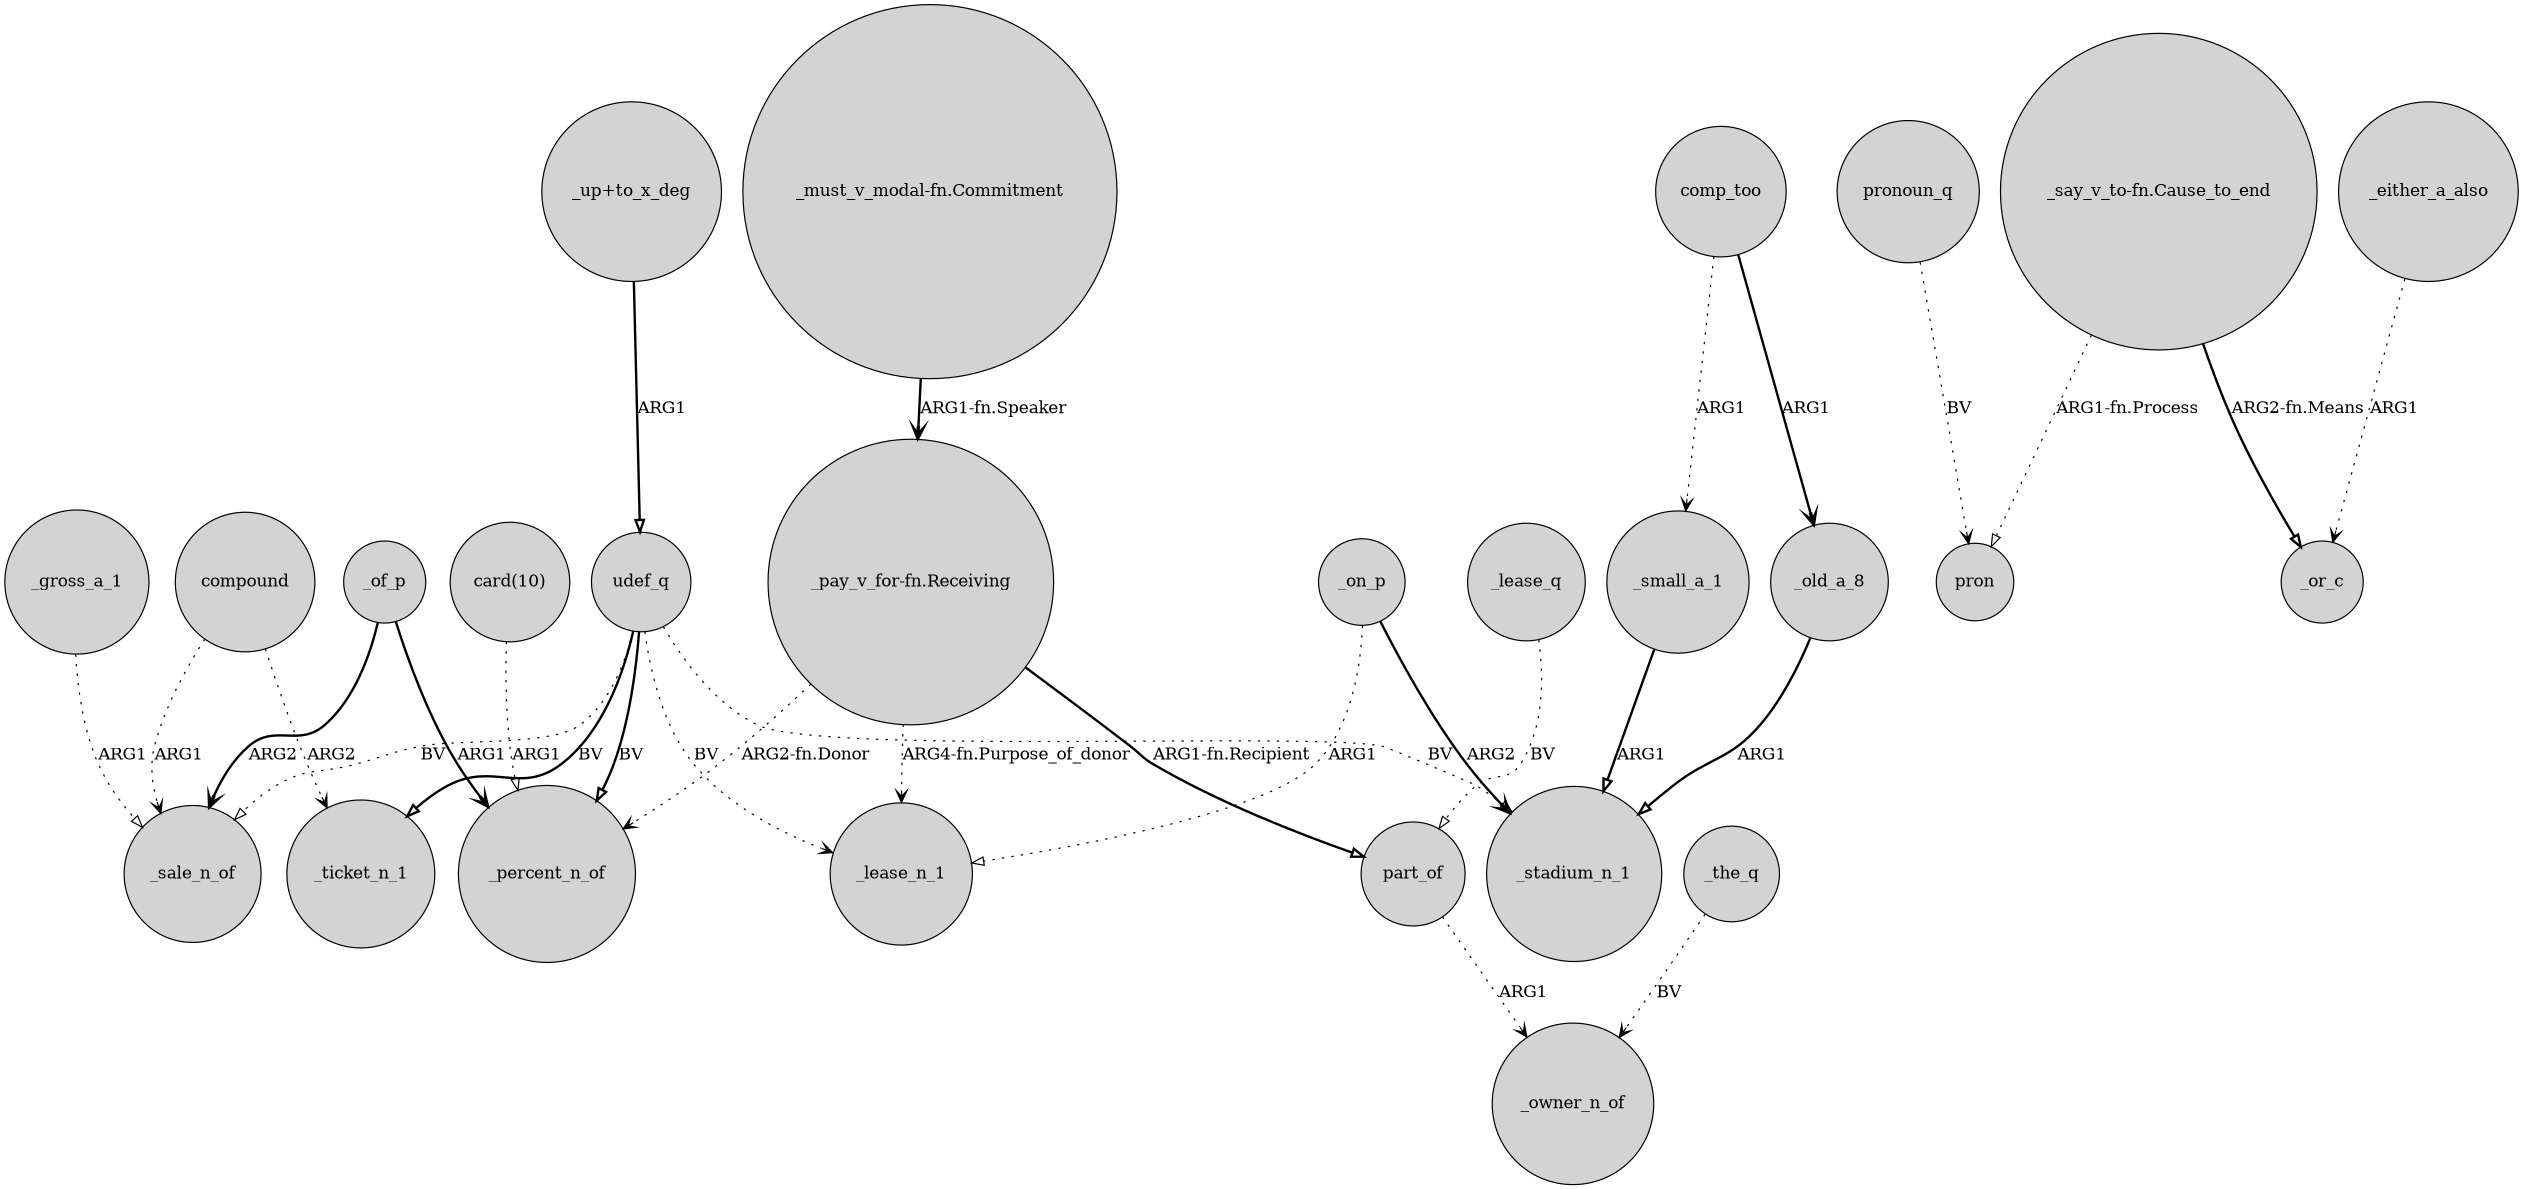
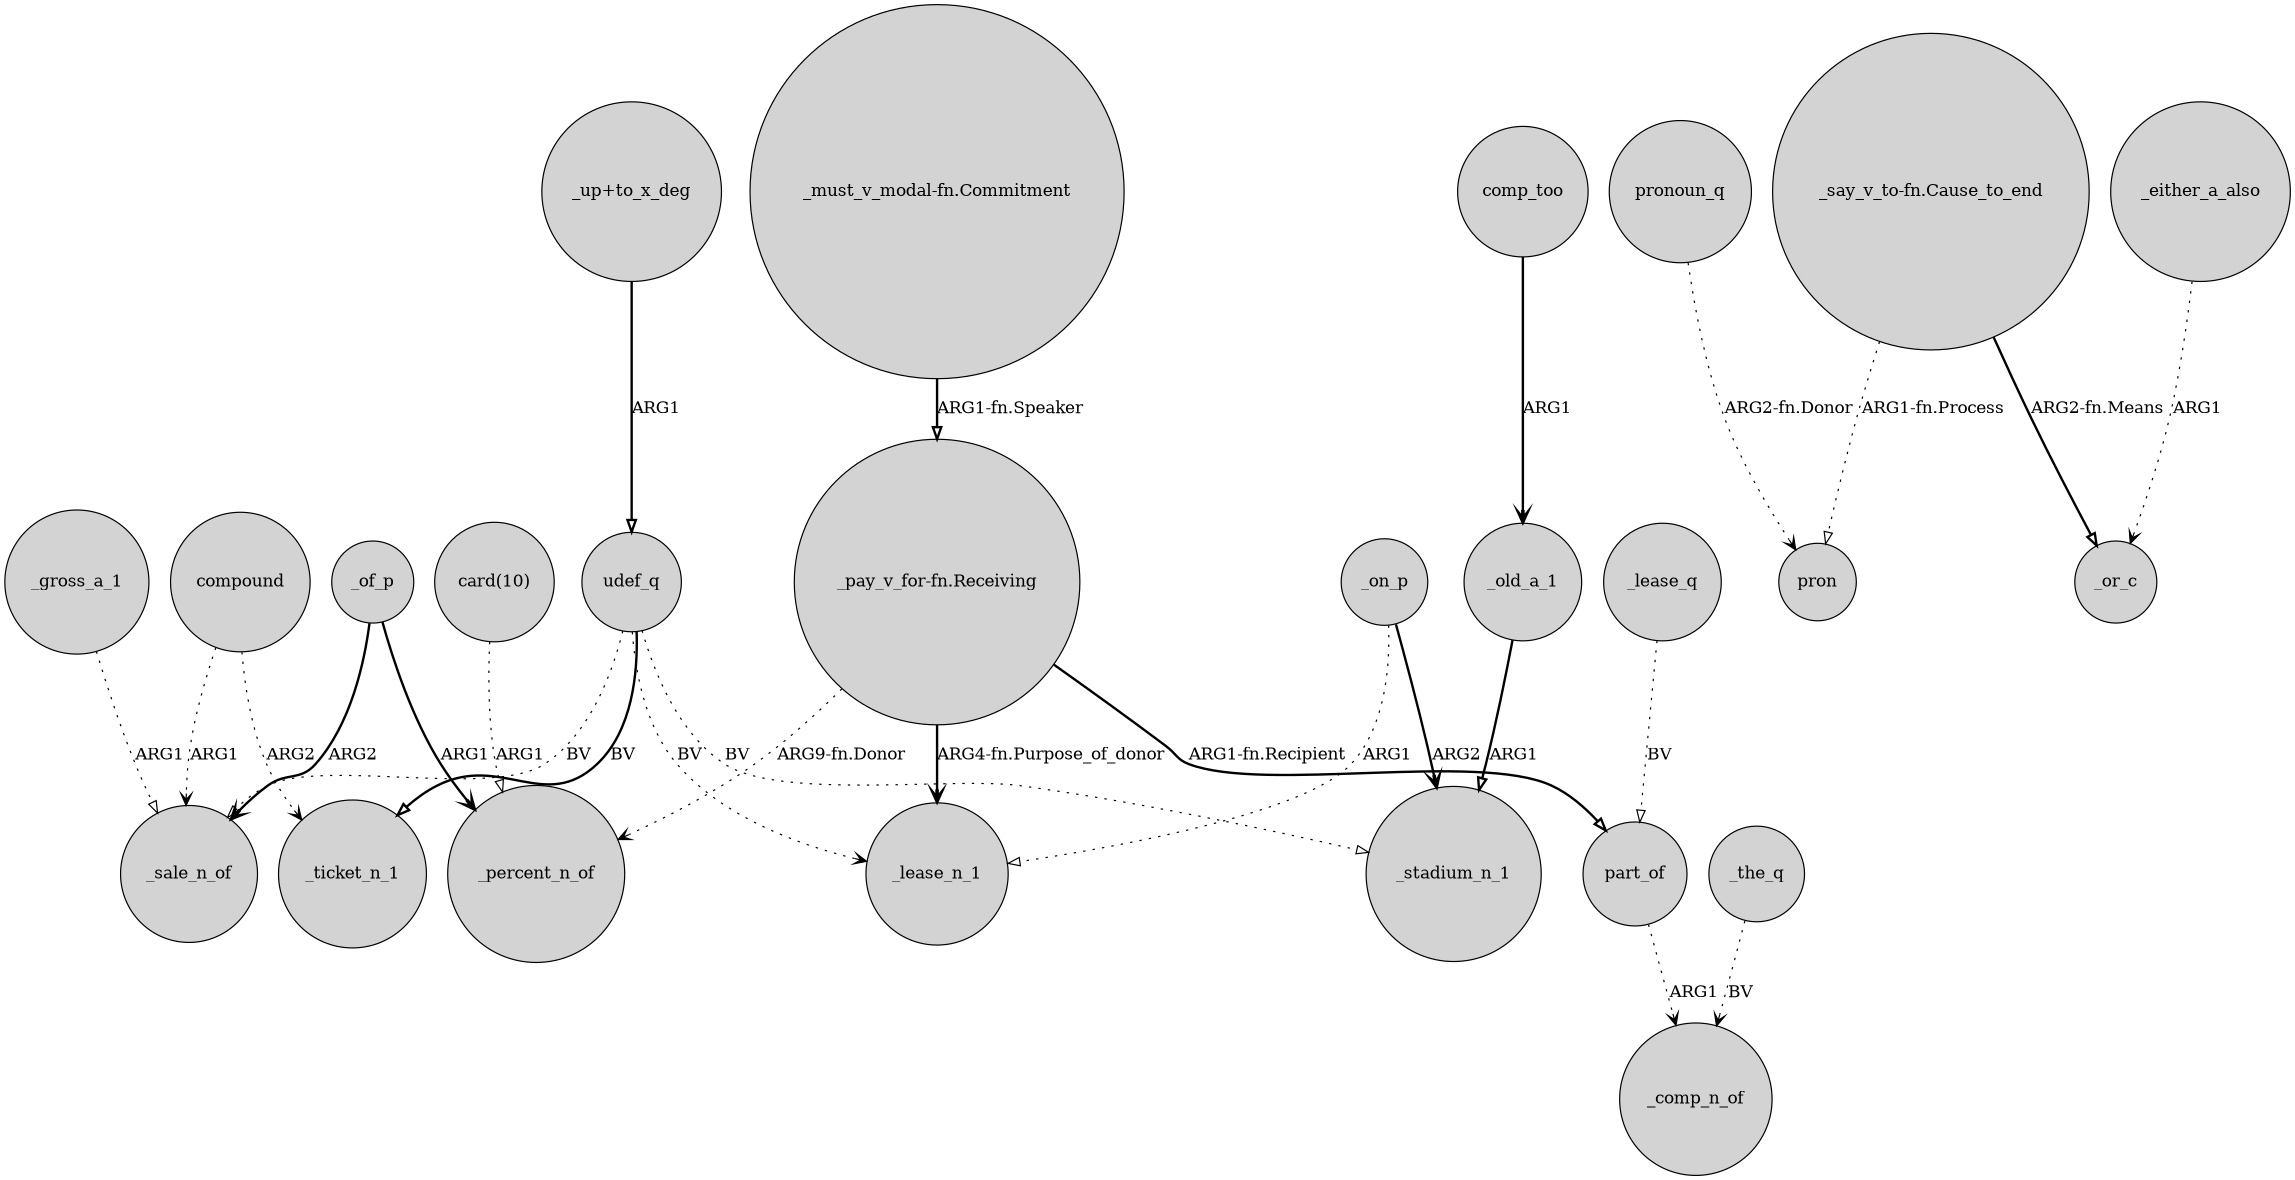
(920, 403) -> (937, 403)
(1959, 409) -> (1789, 409)
(1678, 582) -> none
(1829, 582) -> (1523, 582)
(628, 713) -> none
(806, 755) -> (842, 755)
(902, 757) -> (937, 758)
(1573, 1104) -> (1696, 1099)
